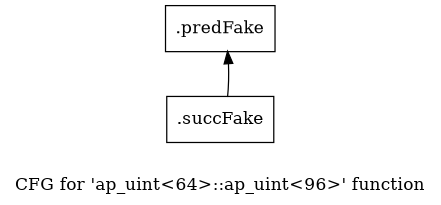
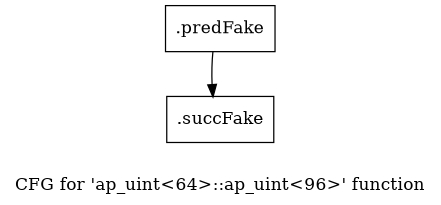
(229, 80) -> (212, 68)
